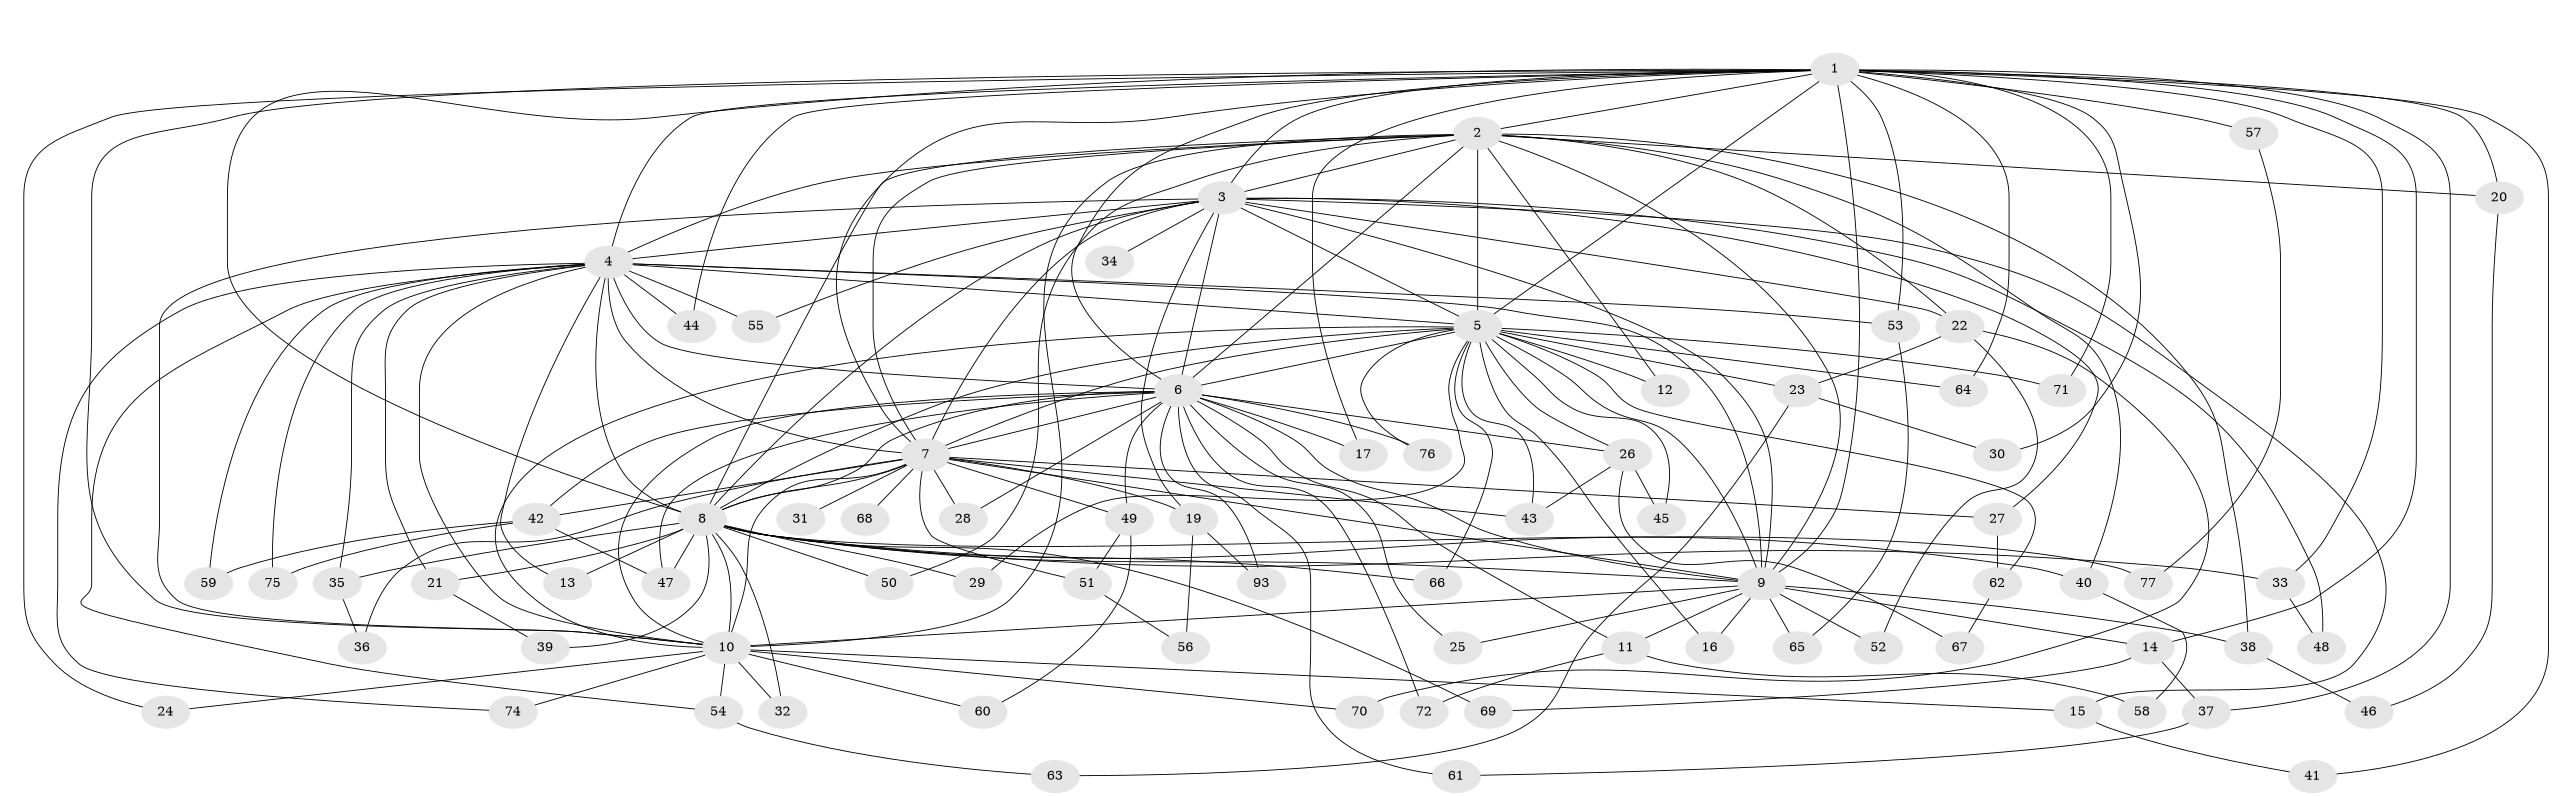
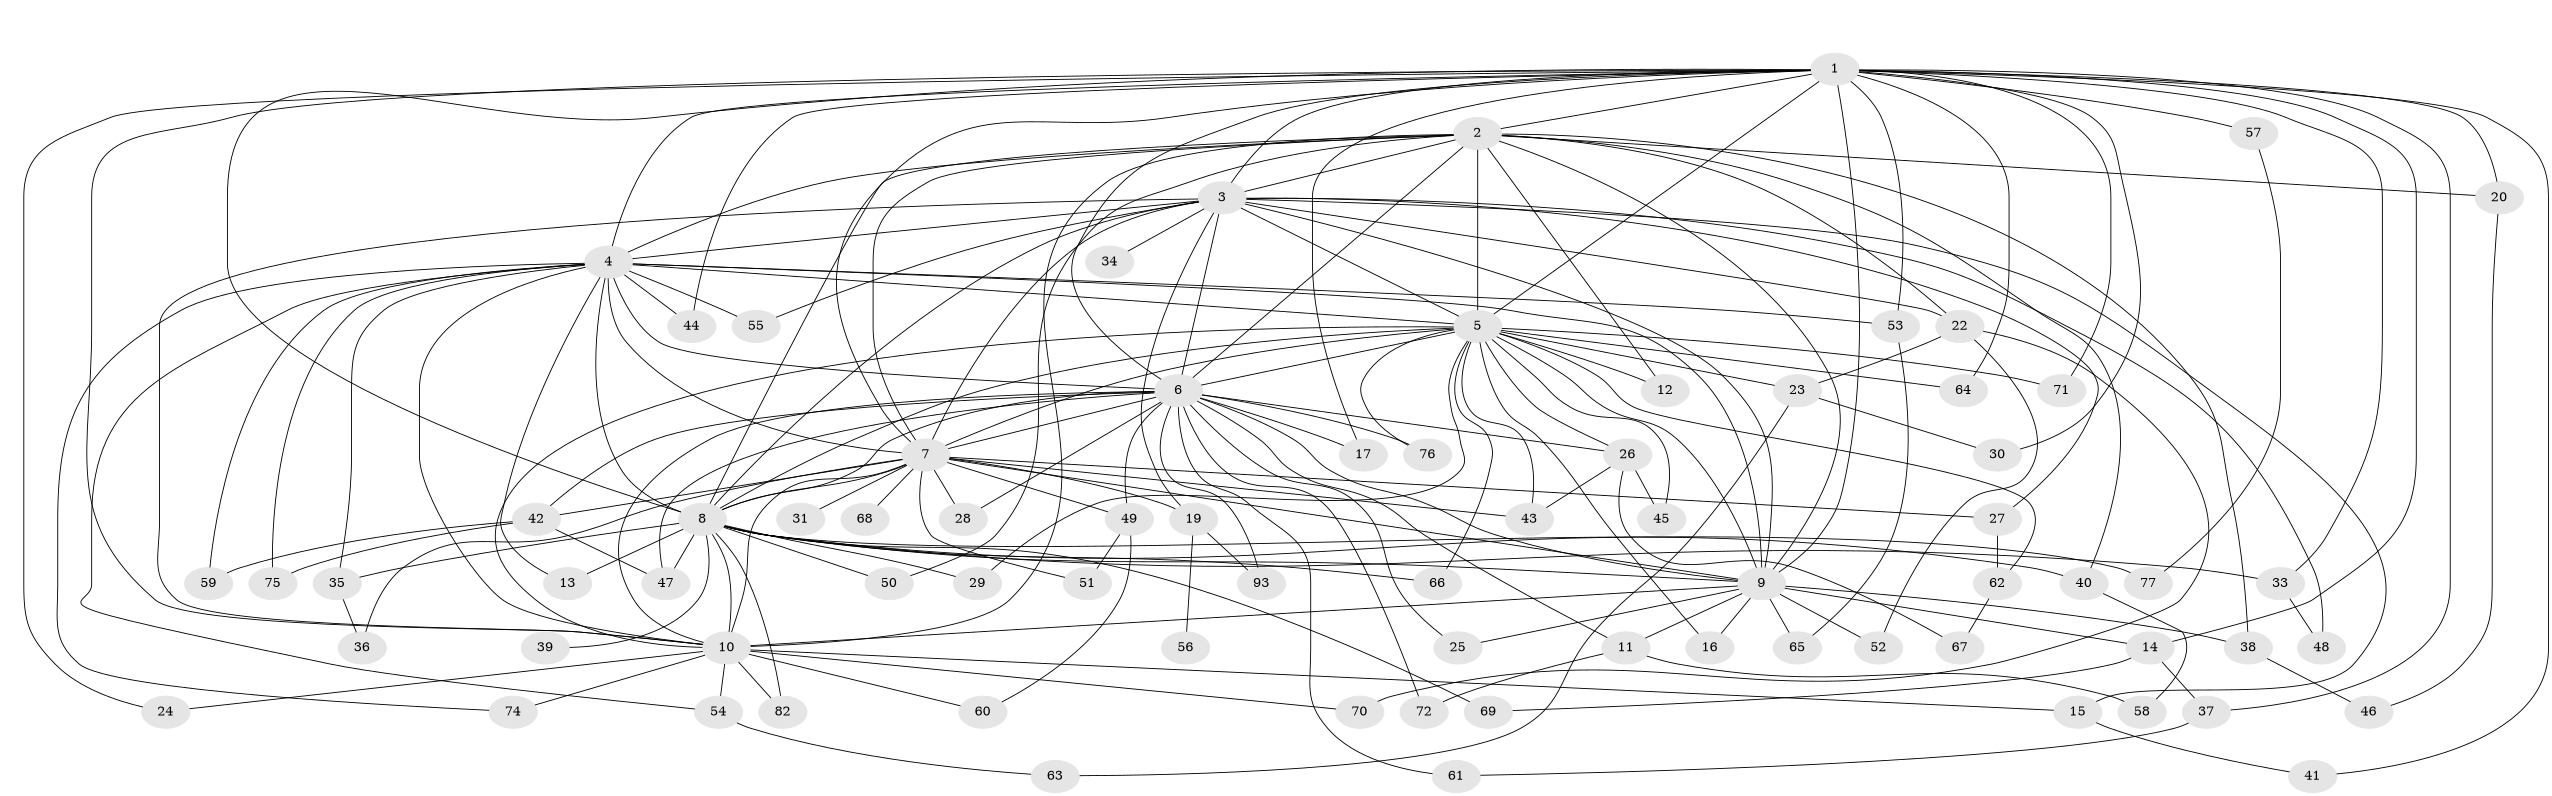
(435, 584) -> none
(1137, 616) -> none
(783, 712) -> (783, 712)
